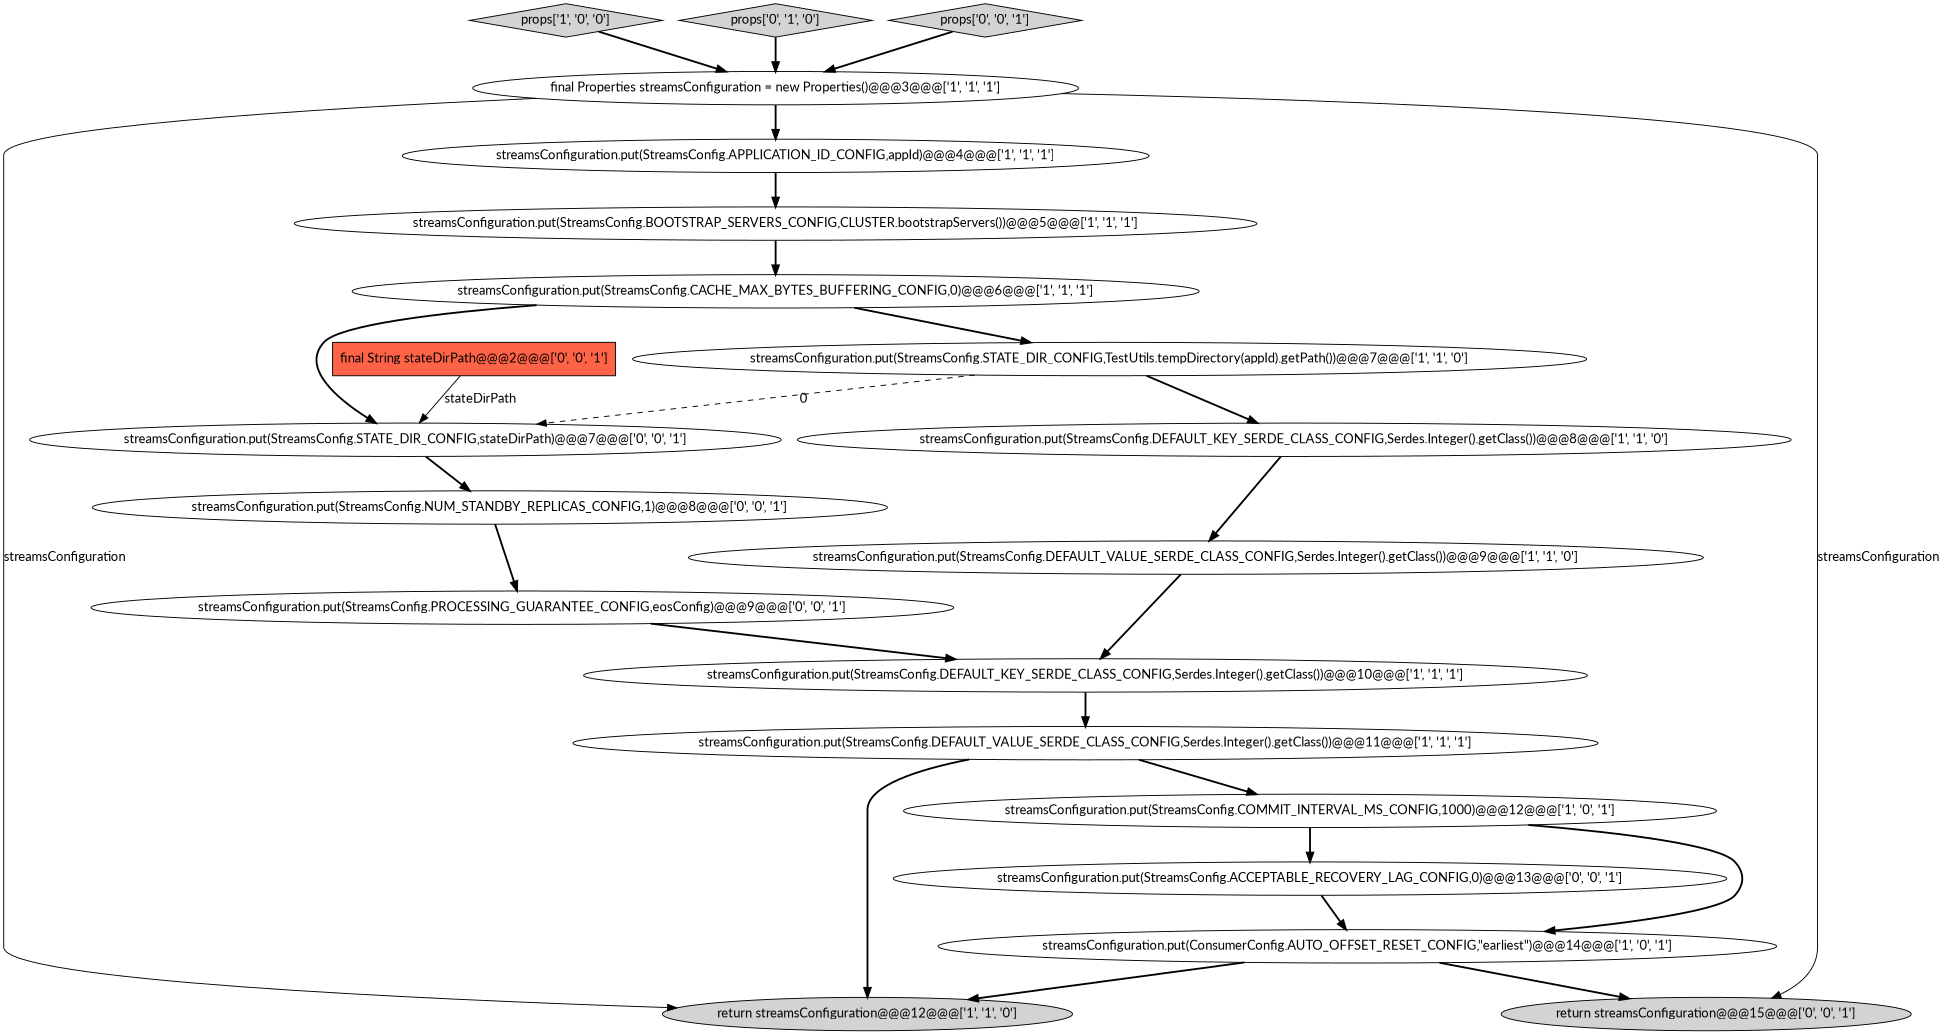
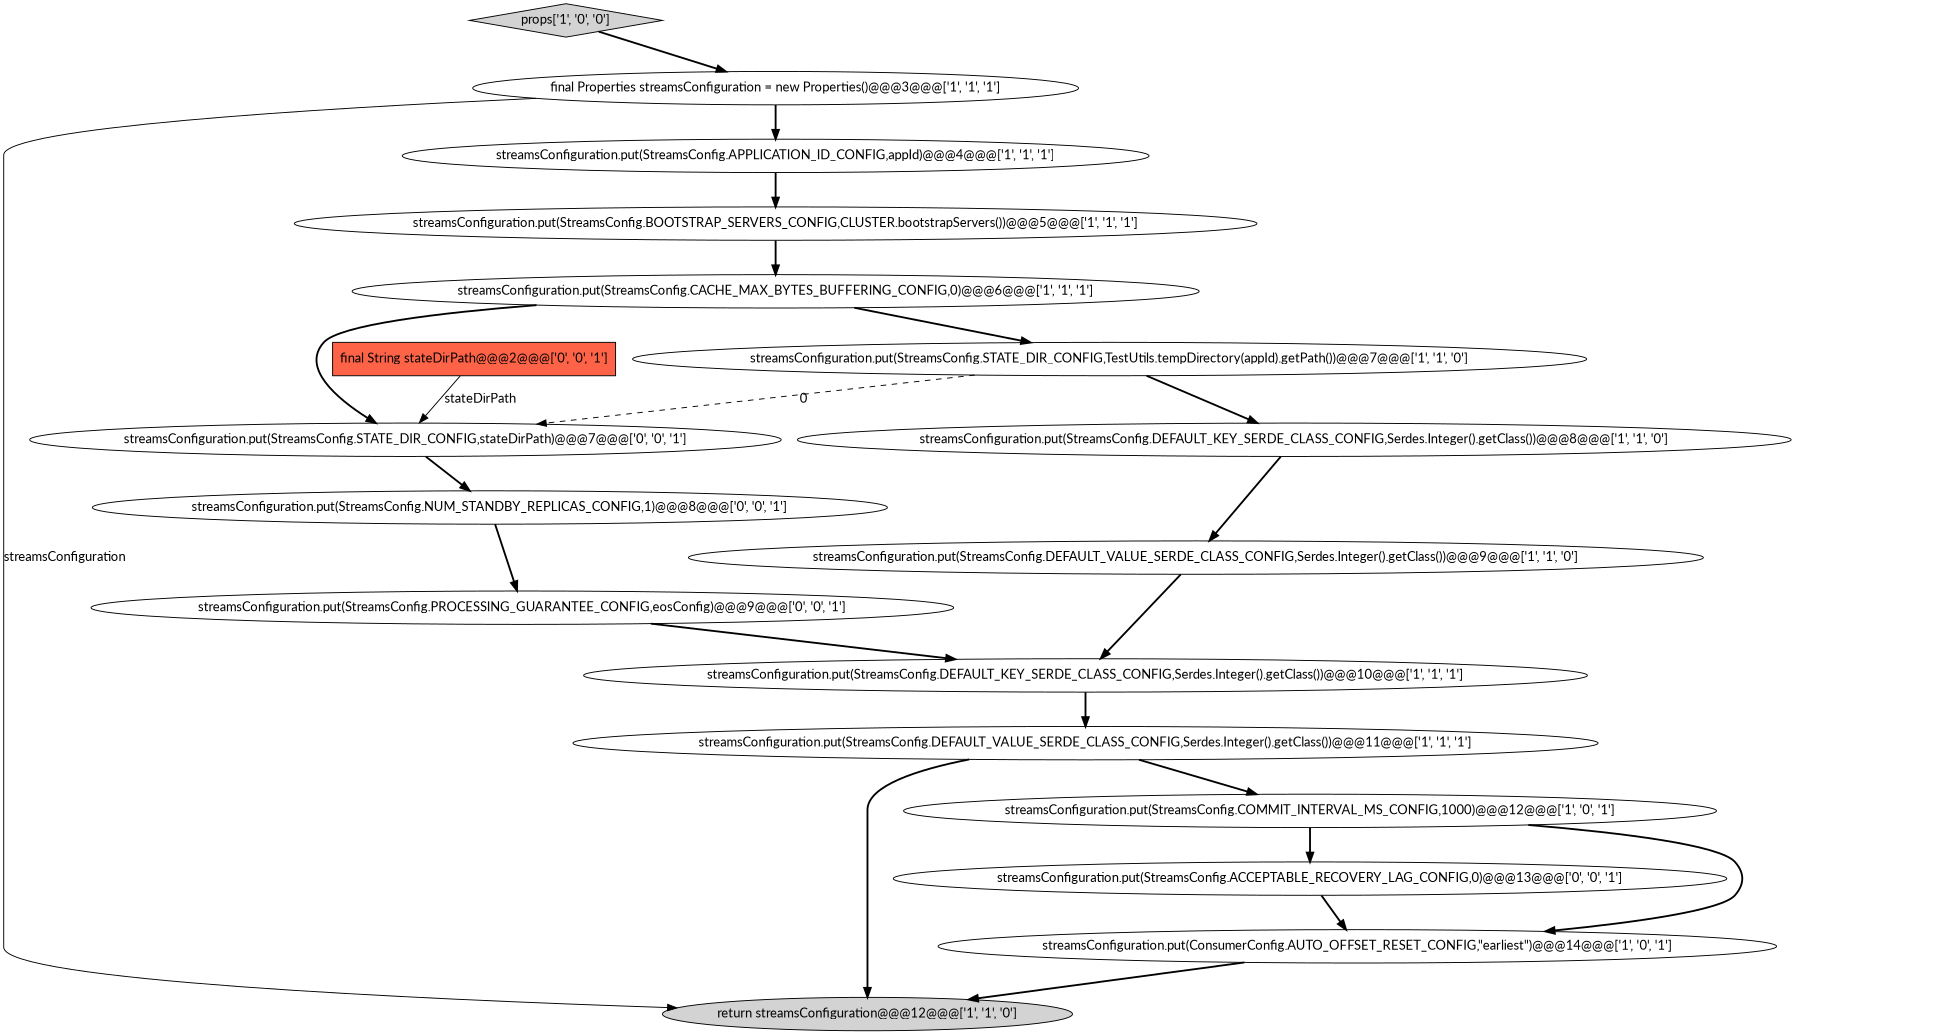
(776, 20) -> none
(985, 20) -> none
(1706, 1014) -> none
